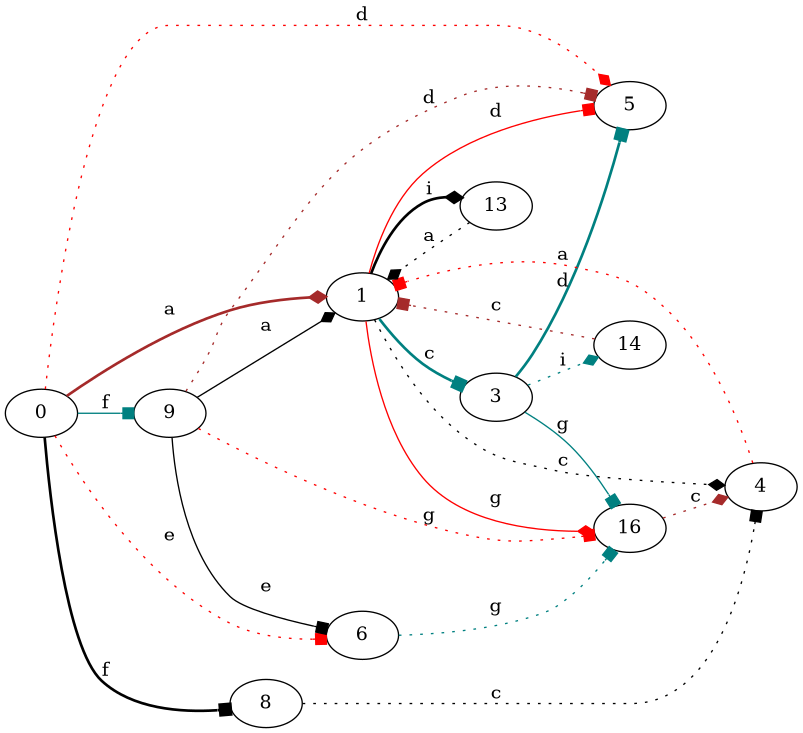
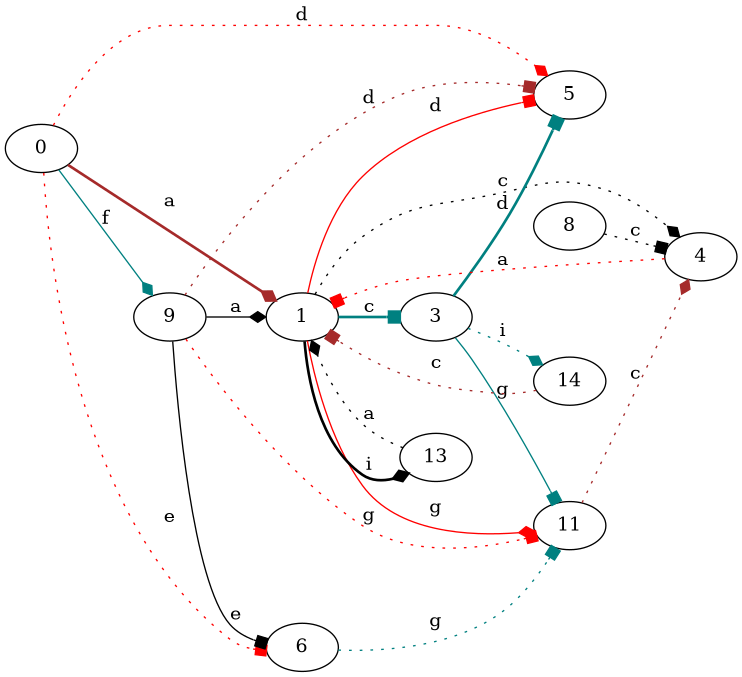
(99, 413) -> (101, 226)
(630, 528) -> (570, 526)
(74, 622) -> none
